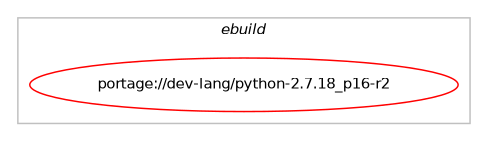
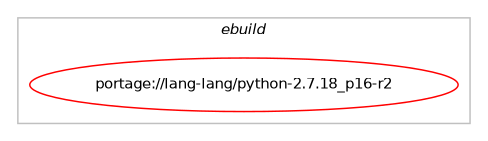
(244, 85) -> (244, 85)
